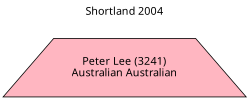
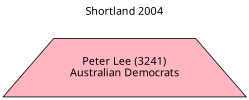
(125, 68) -> (125, 68)
